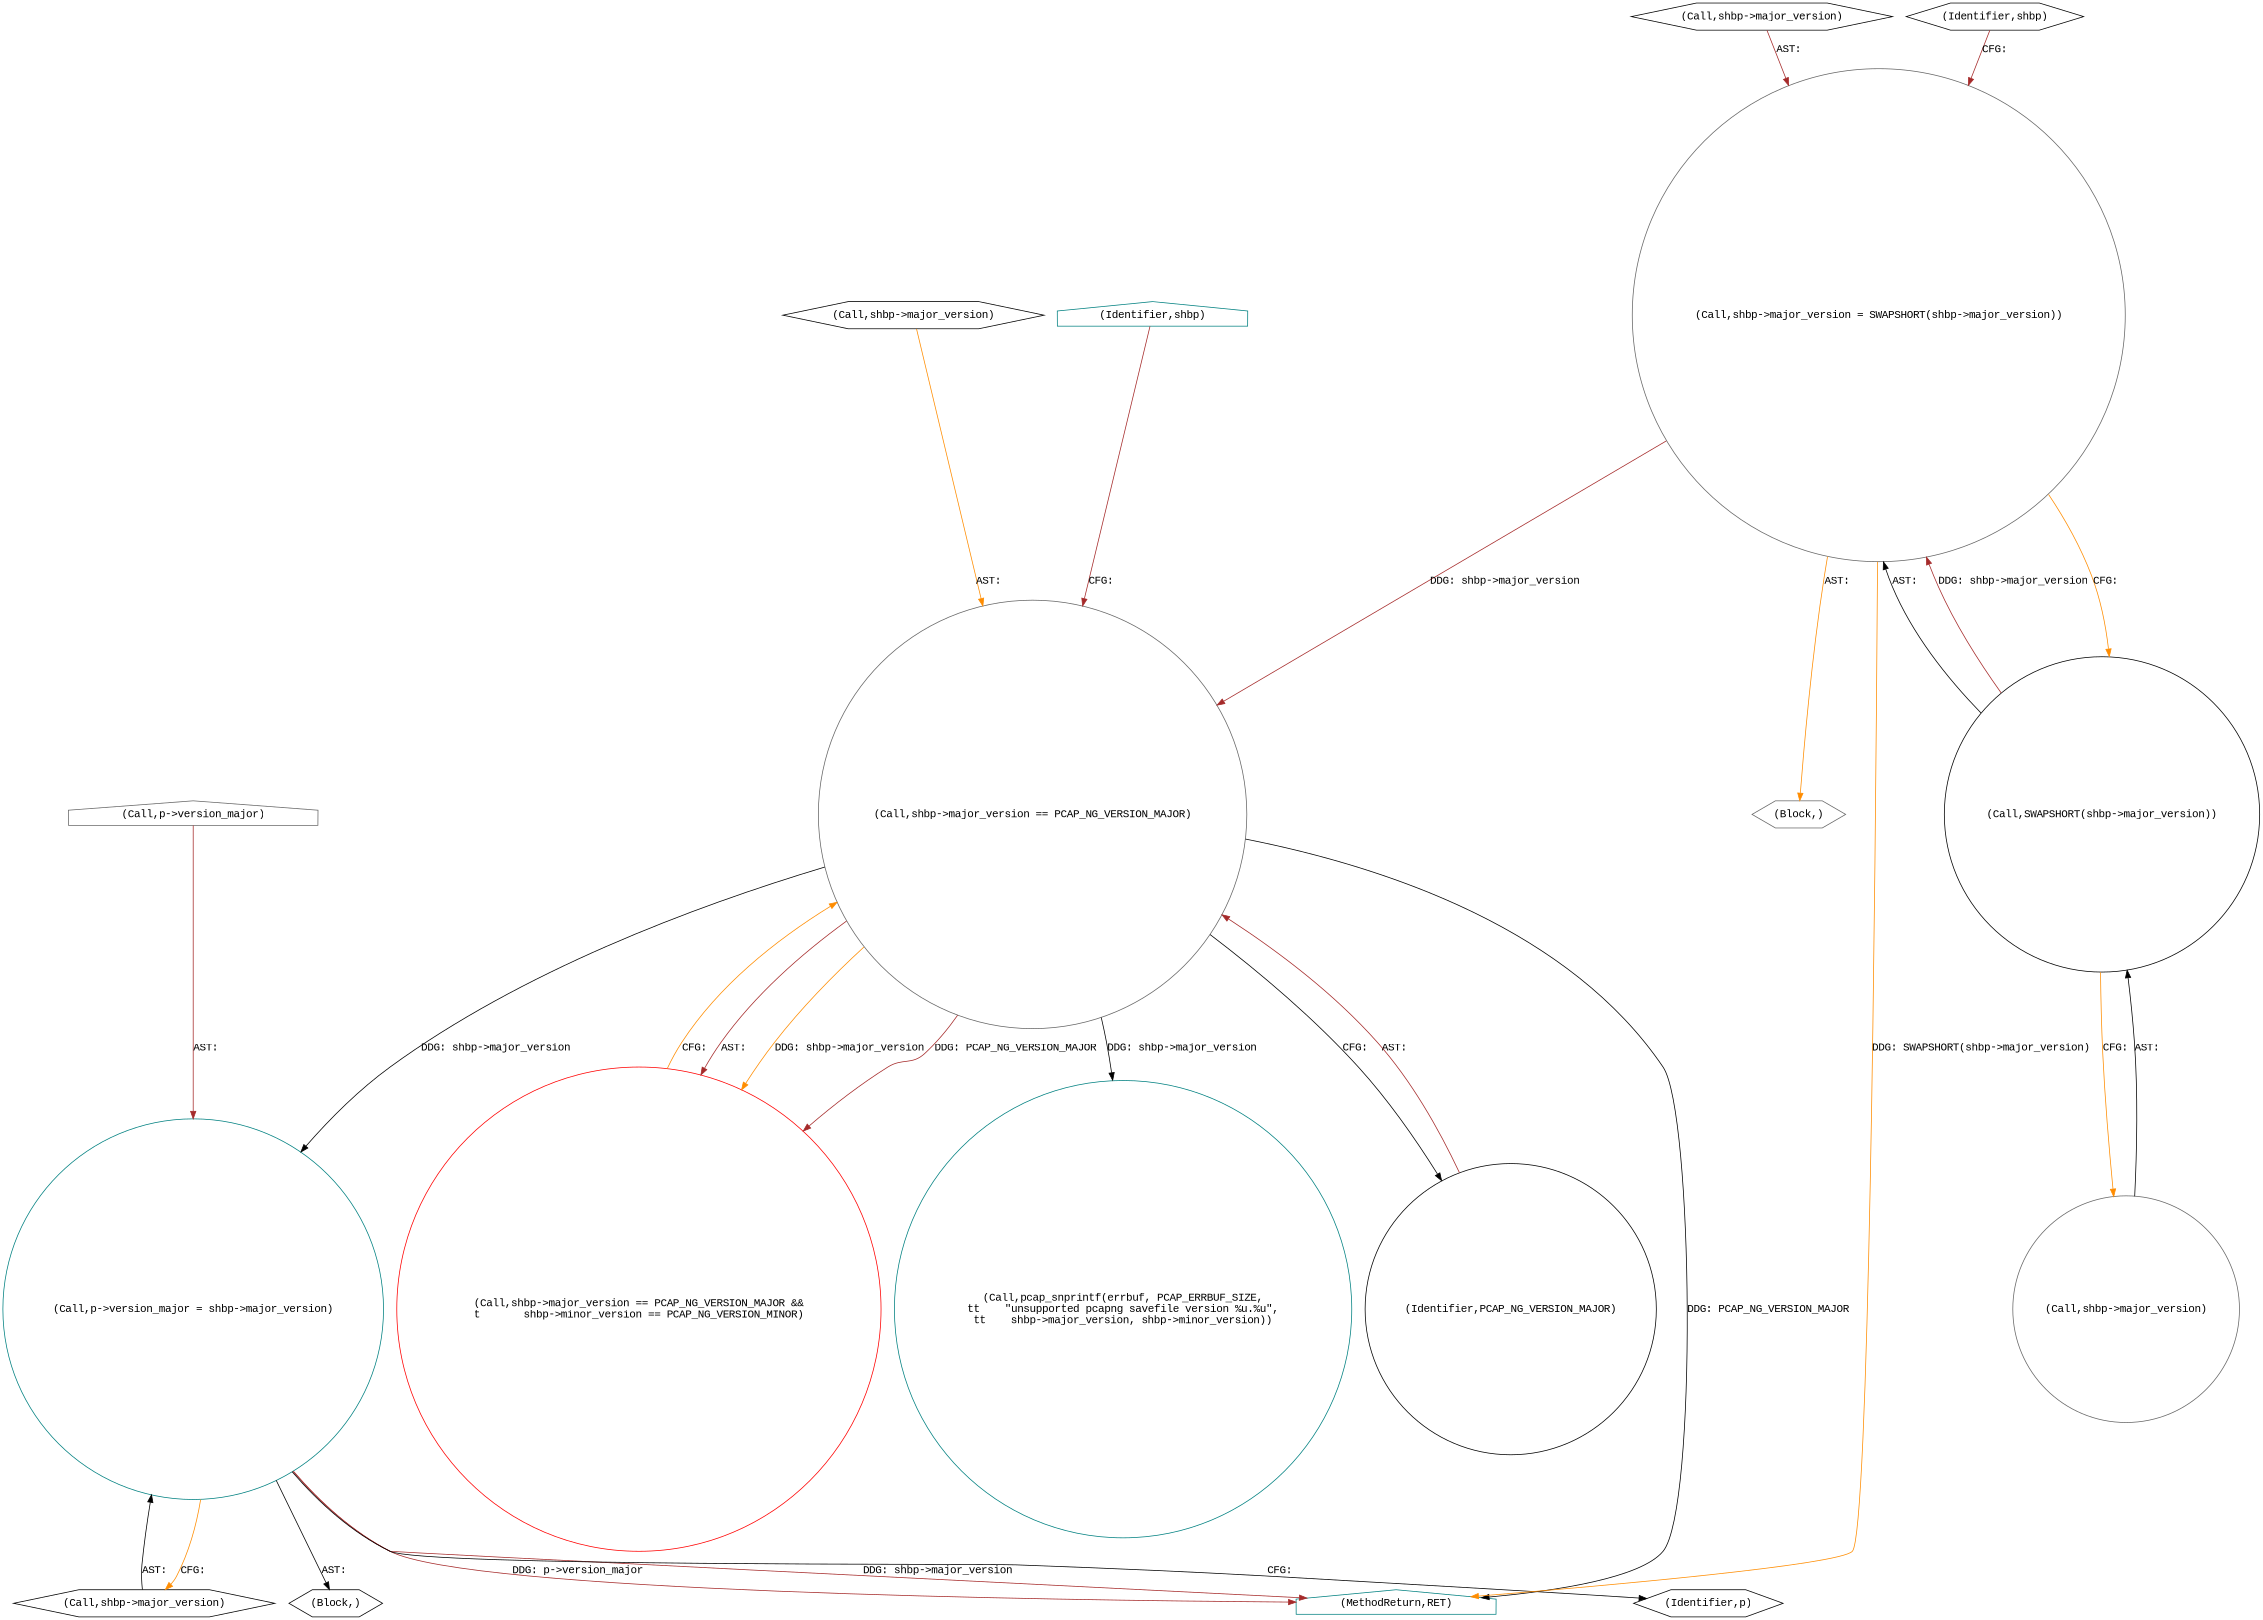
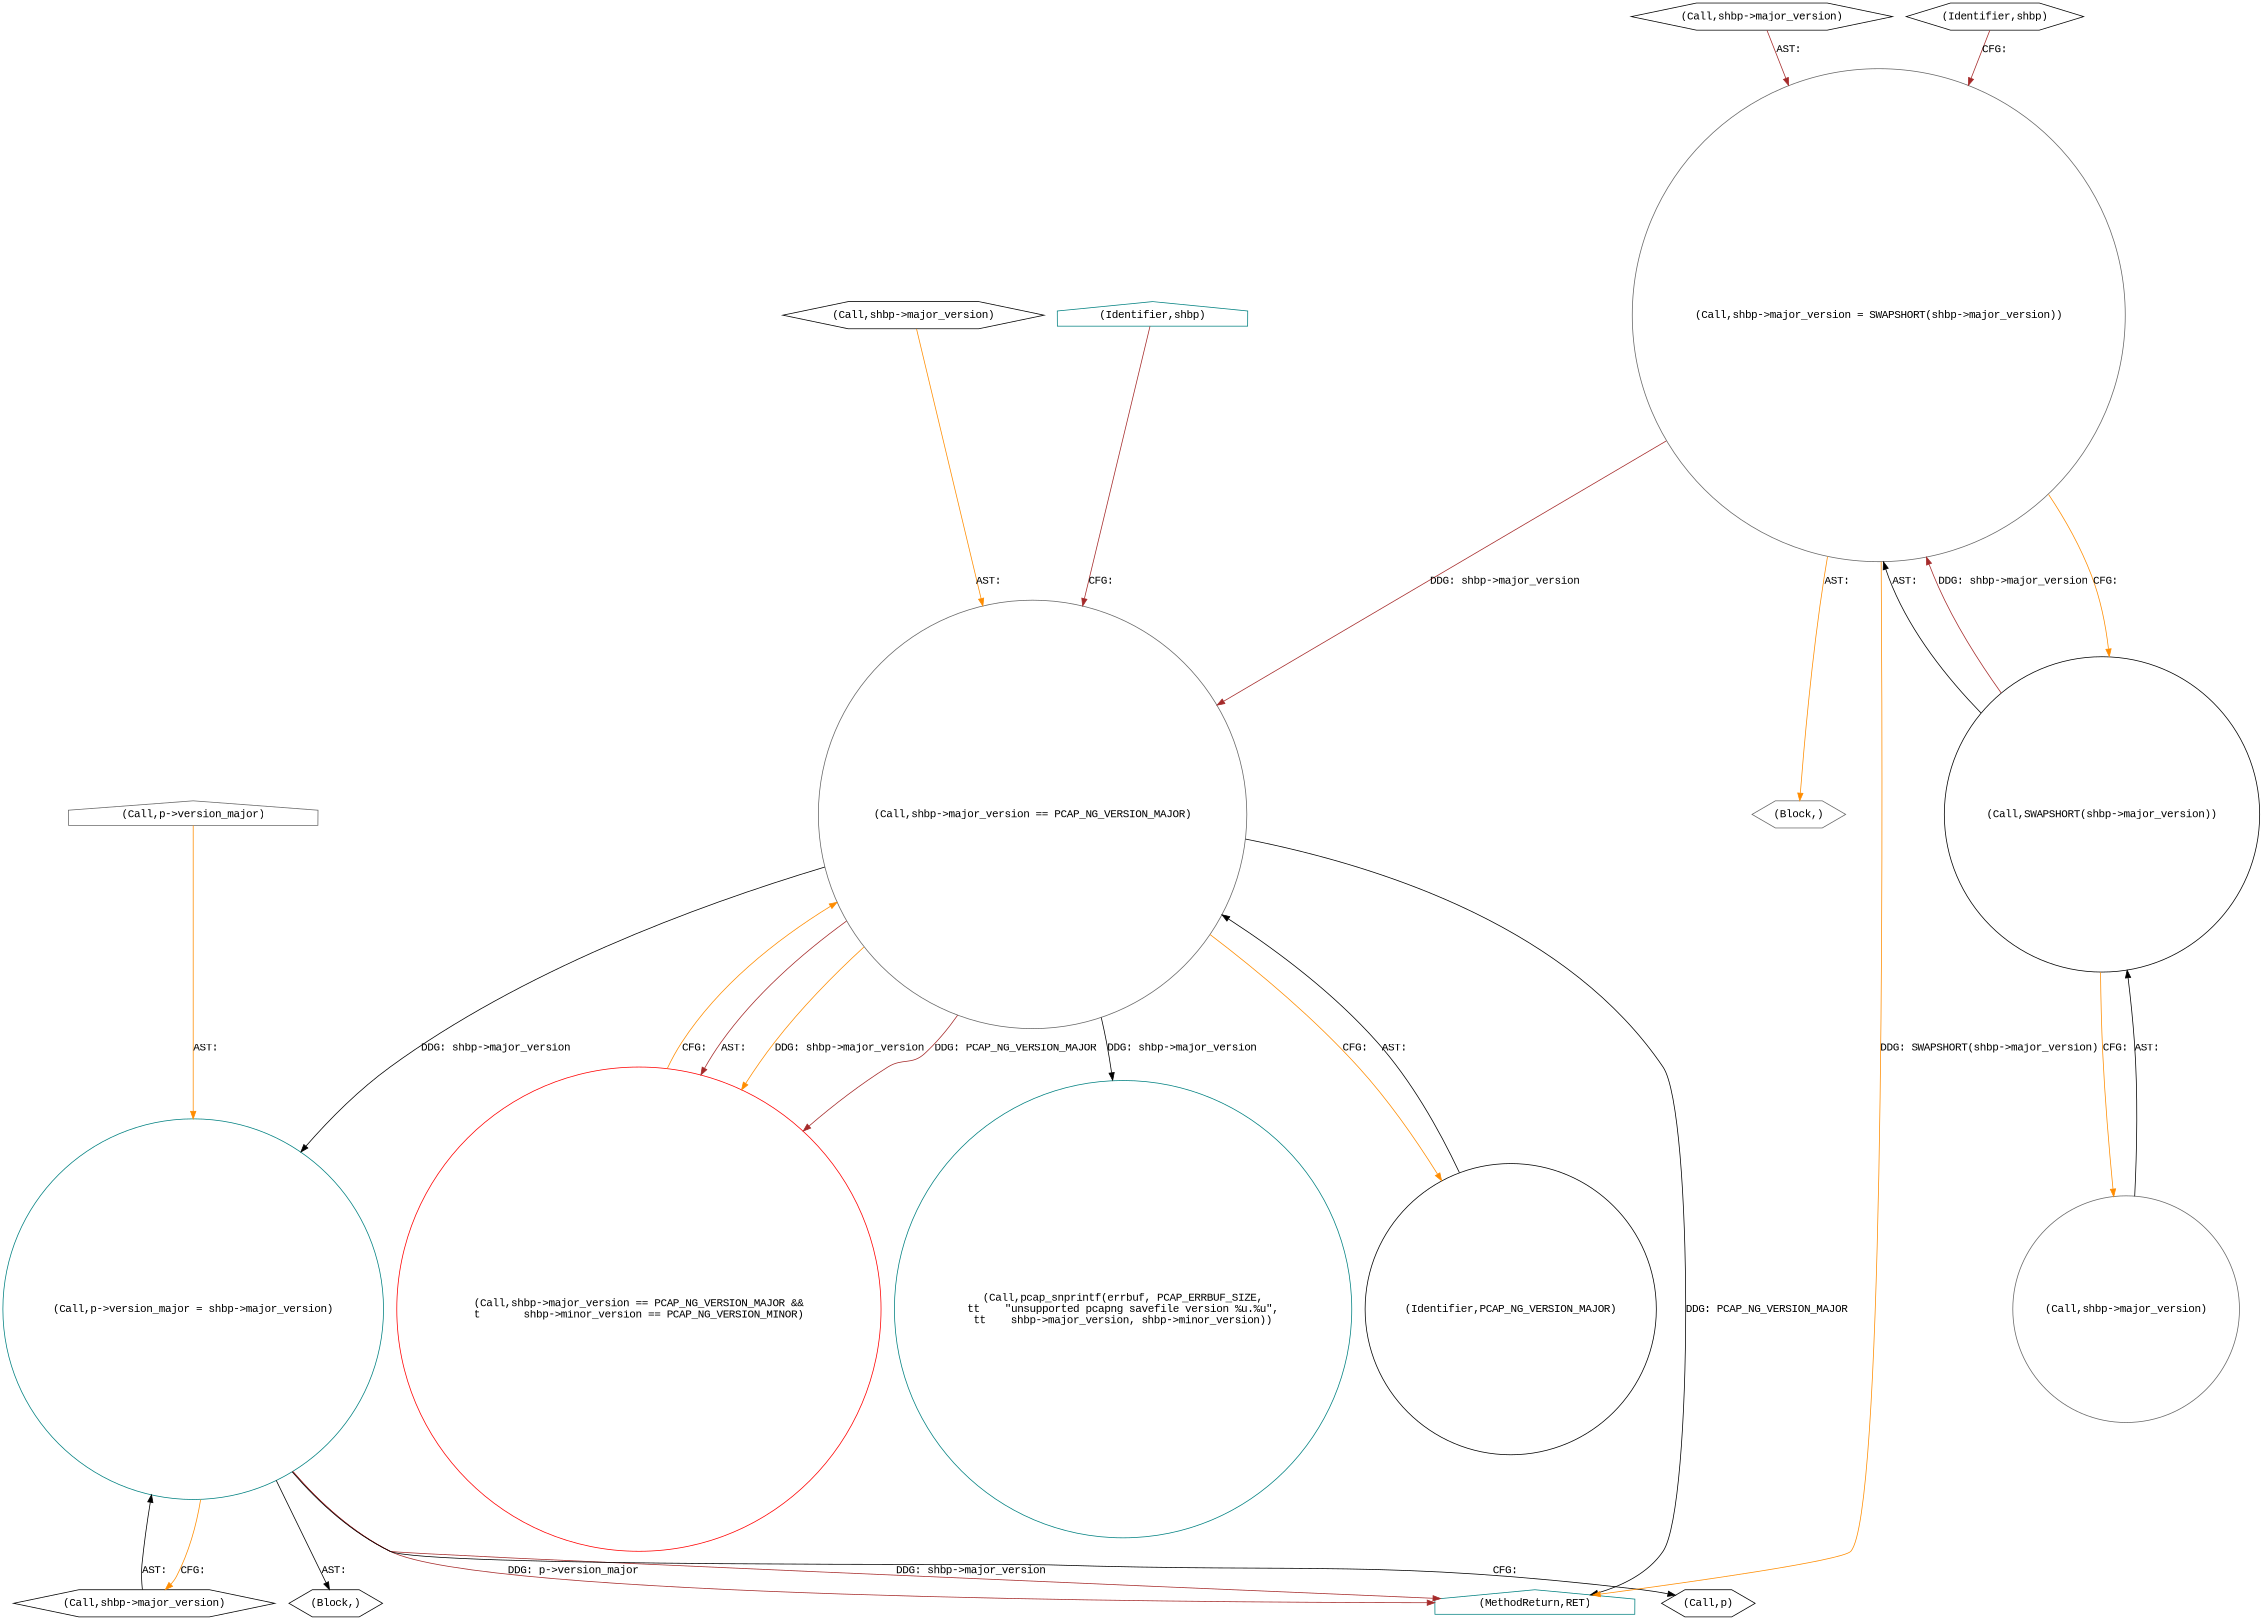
(193, 968) -> (193, 968)
(1364, 1028) -> (1364, 1028)
(1336, 1043) -> (1336, 1043)
(1708, 1603) -> (1708, 1603)
